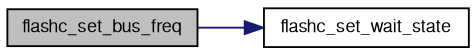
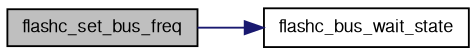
(366, 28) -> (366, 28)
